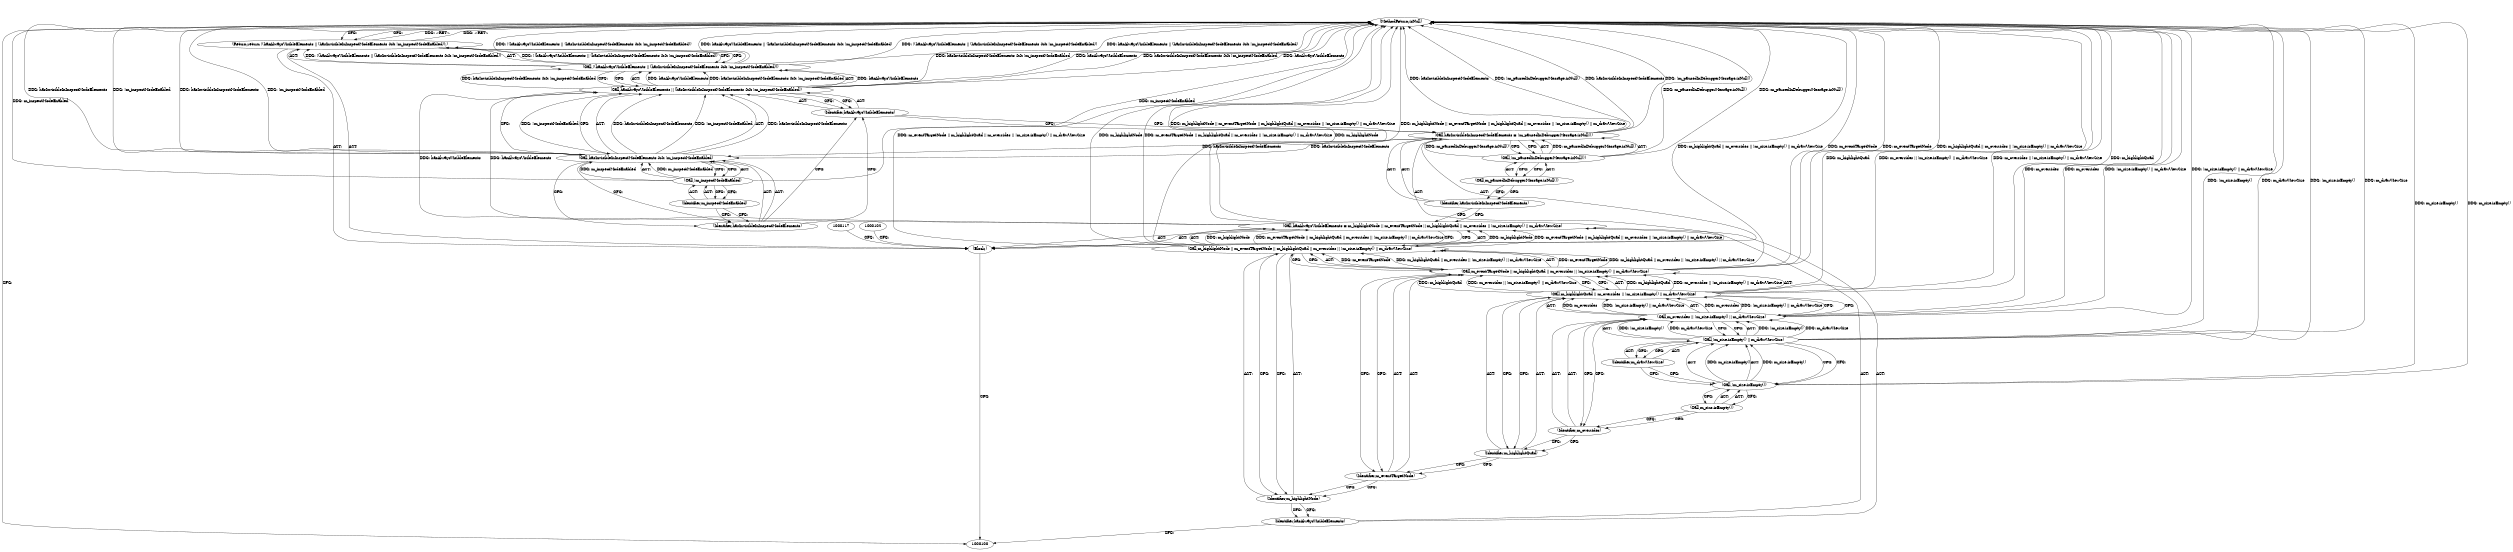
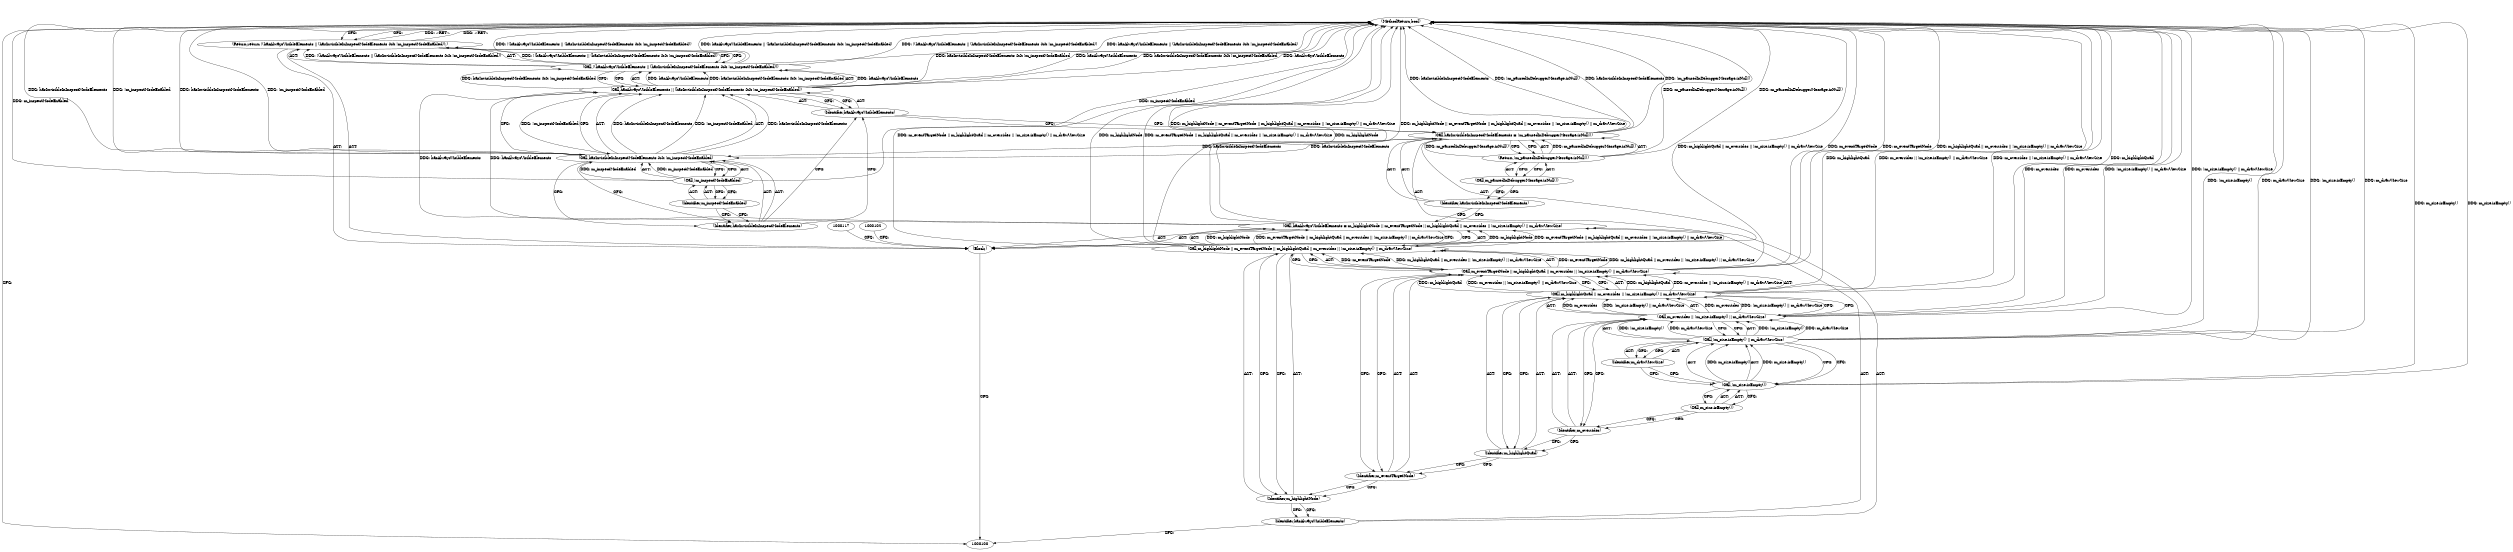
(1401, 22) -> (1401, 22)
(1543, 158) -> (1543, 158)
